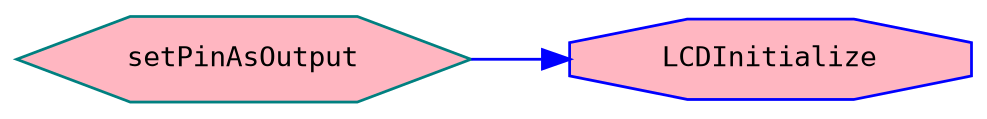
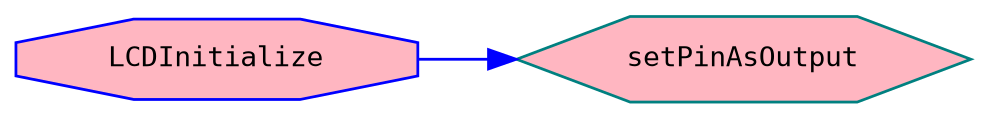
(506, 59) -> (453, 59)
